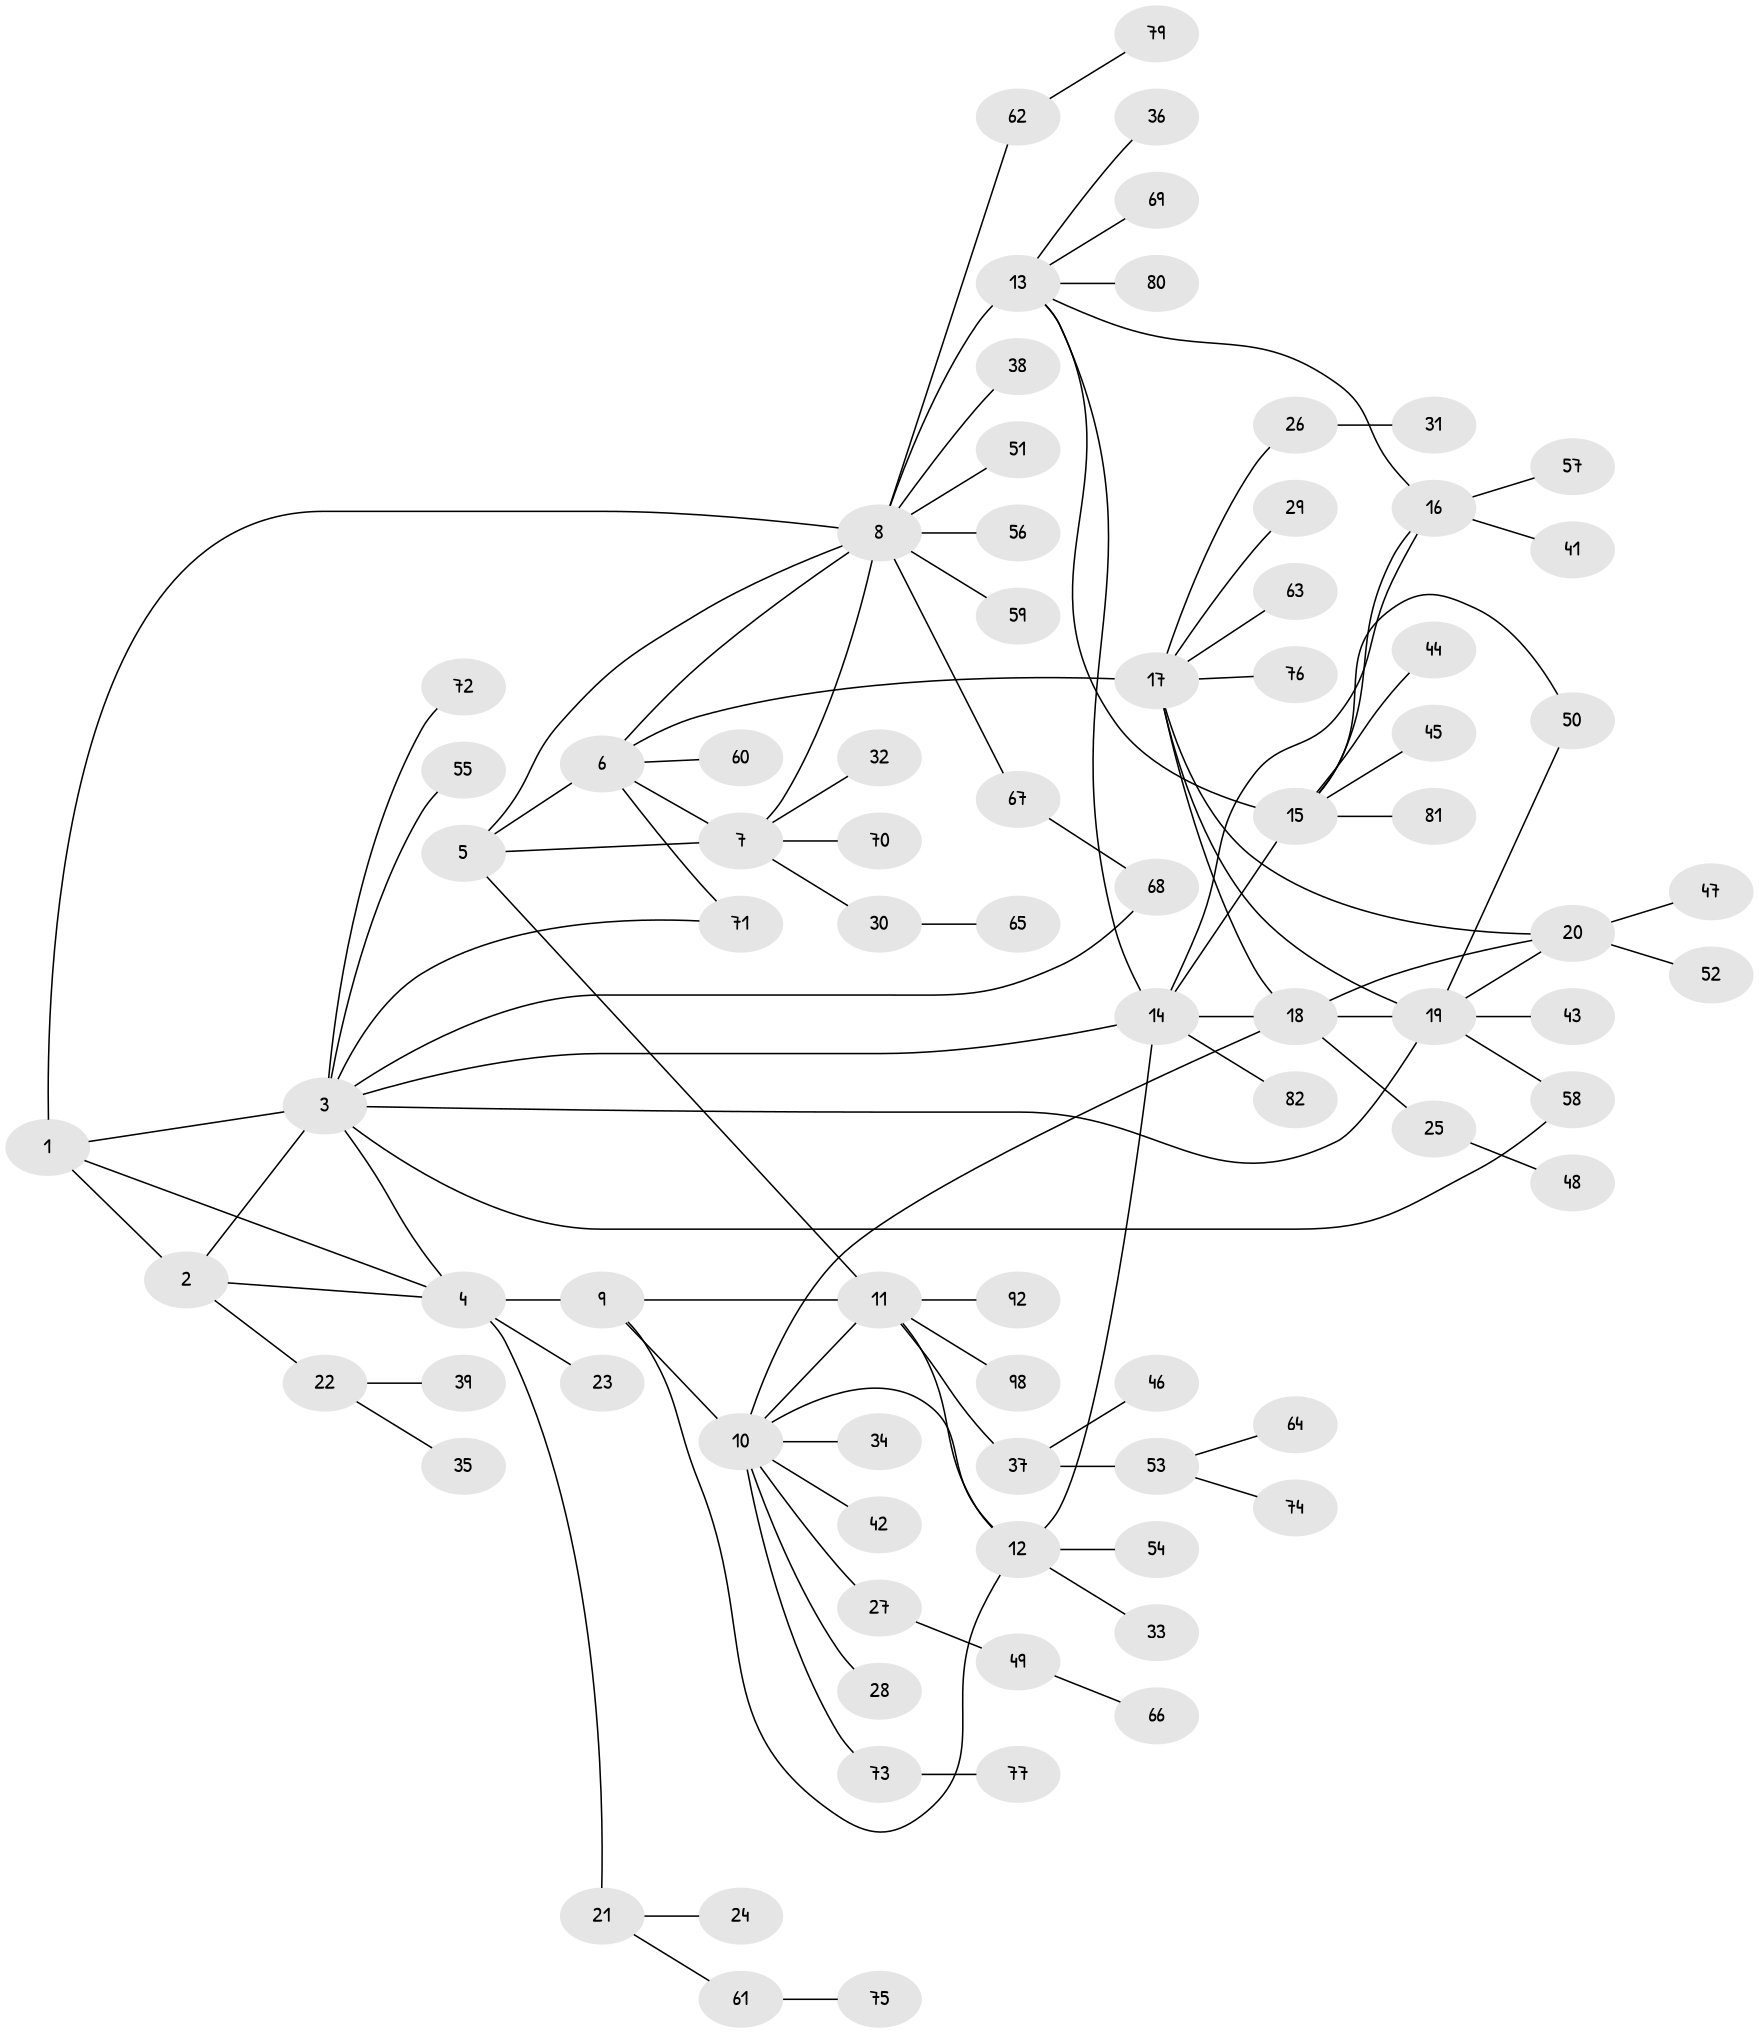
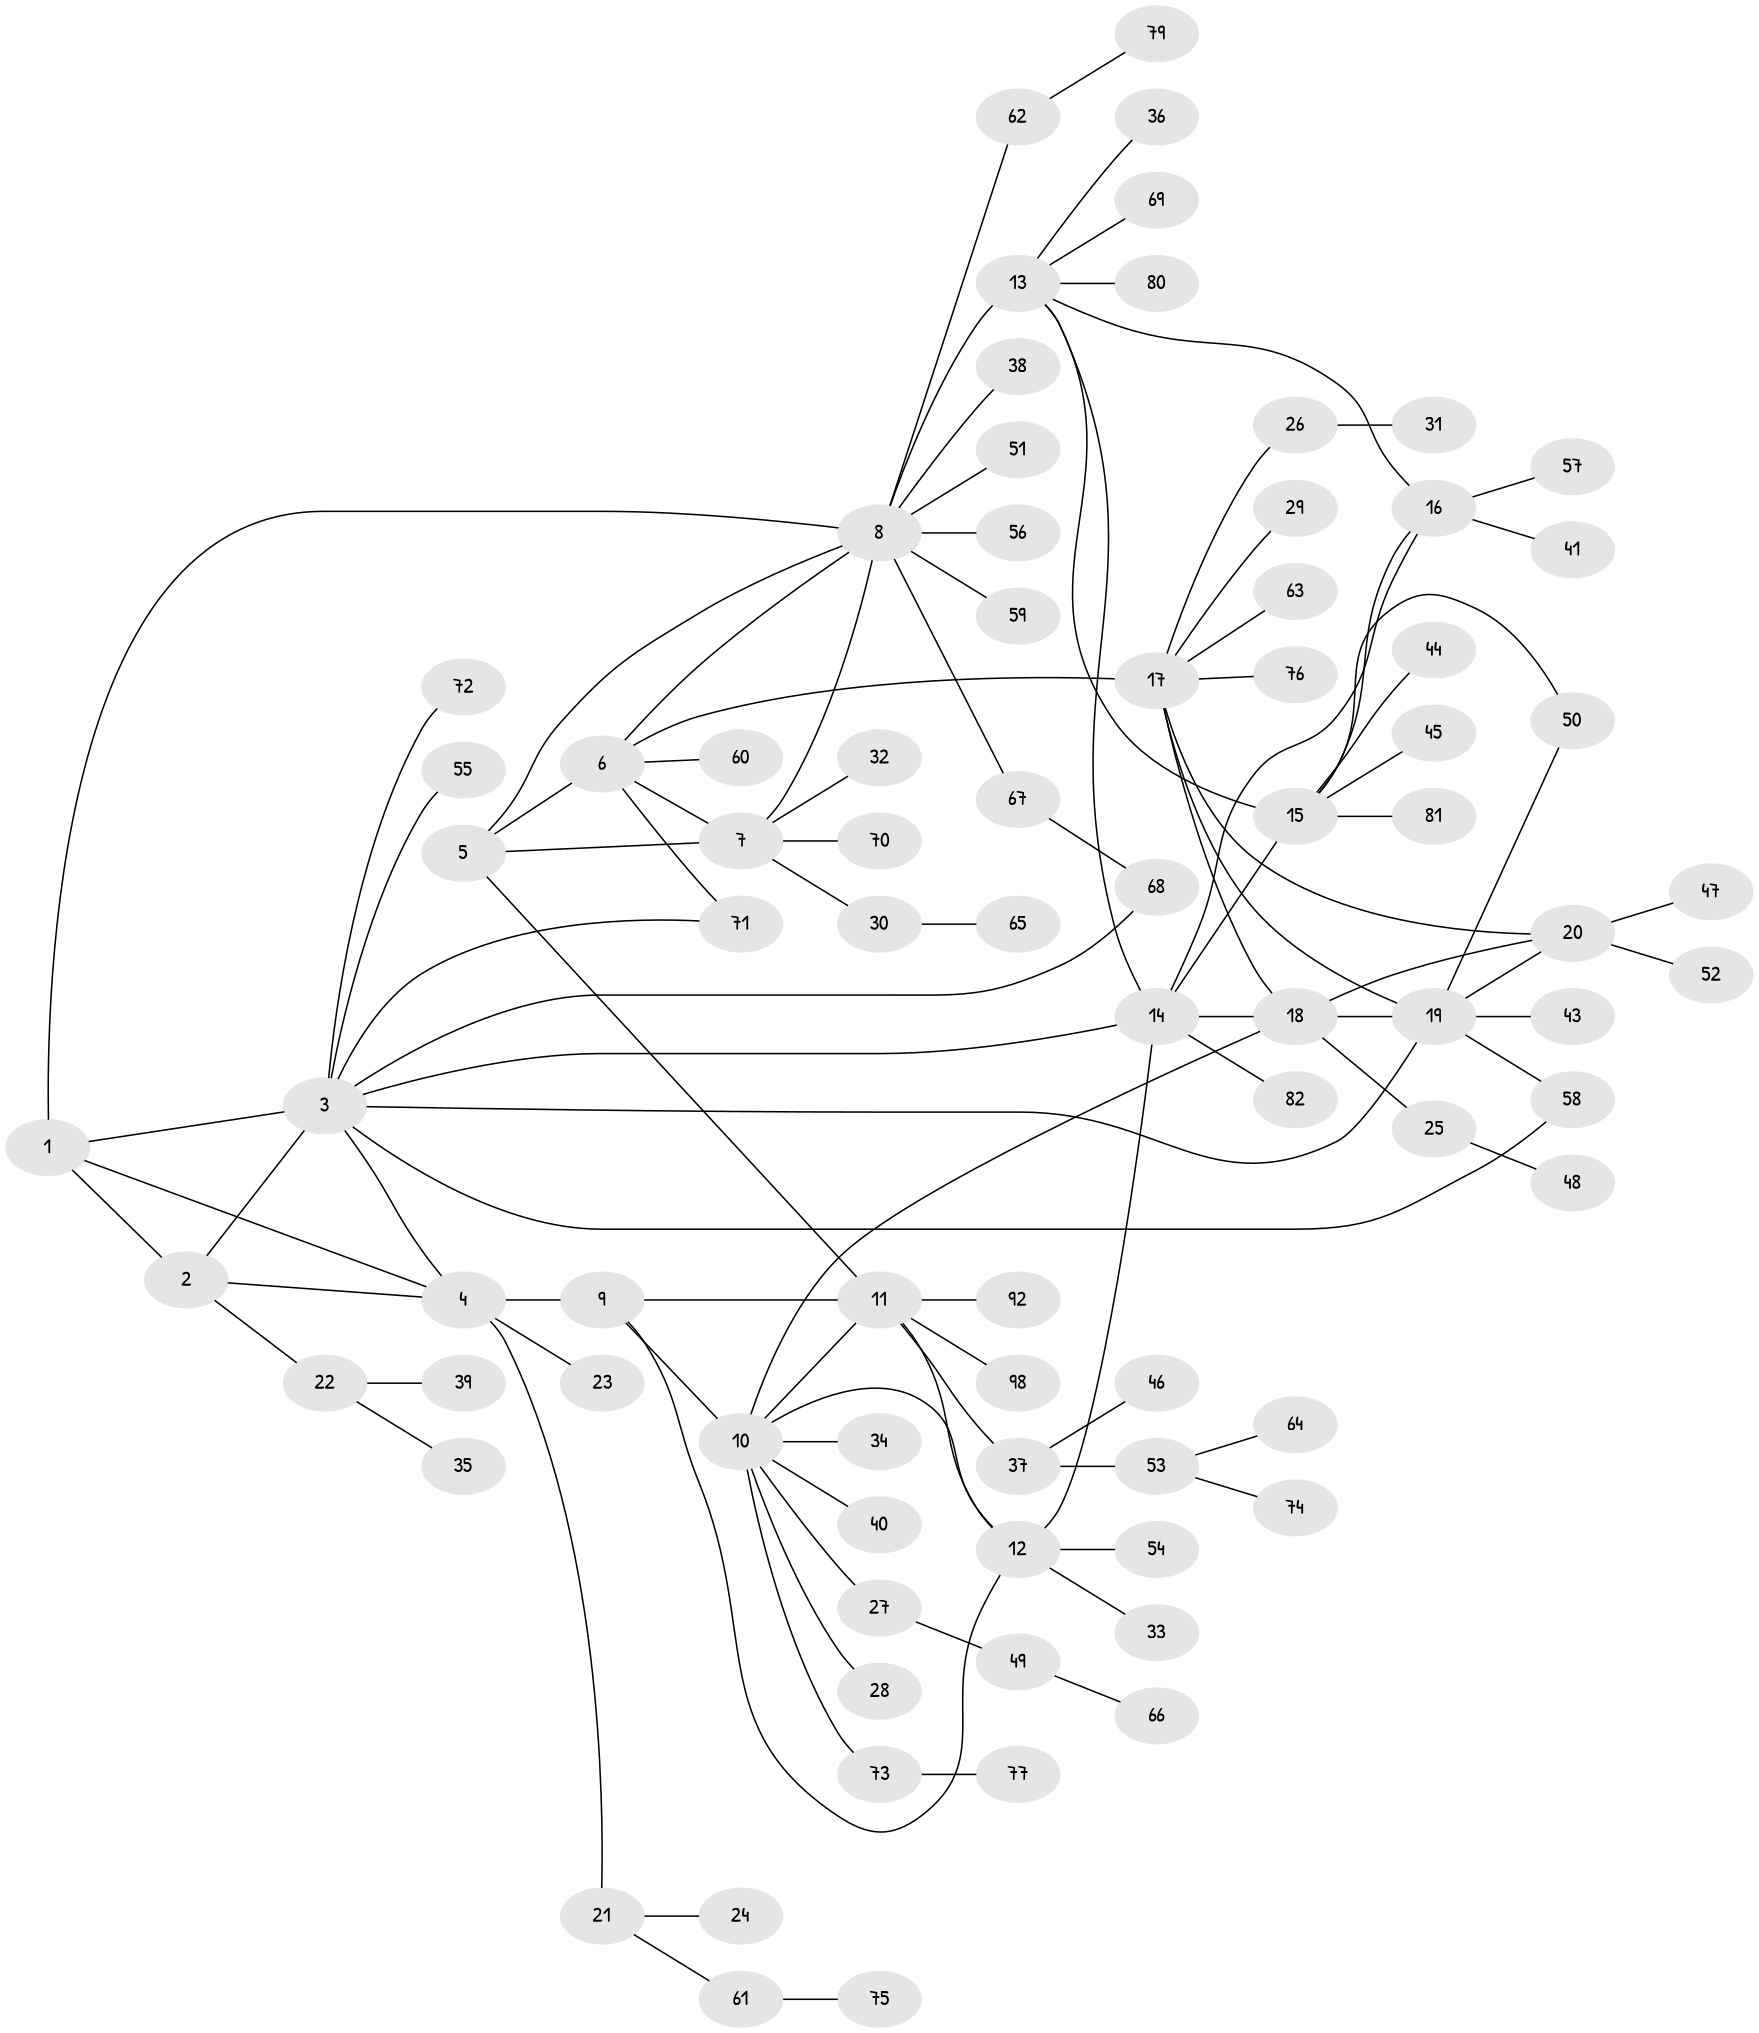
(879, 1525) -> (879, 1525)
